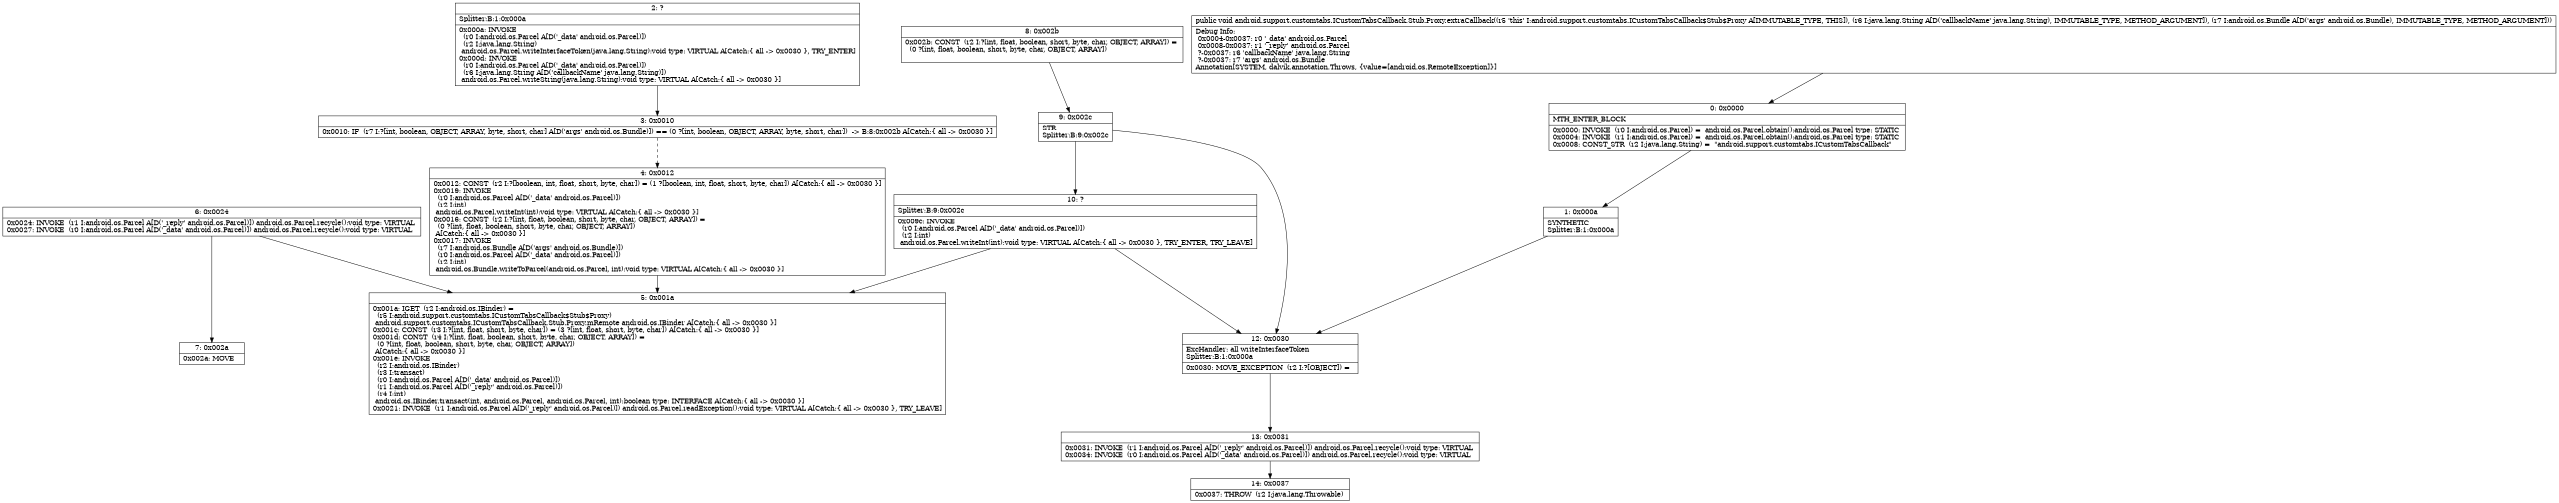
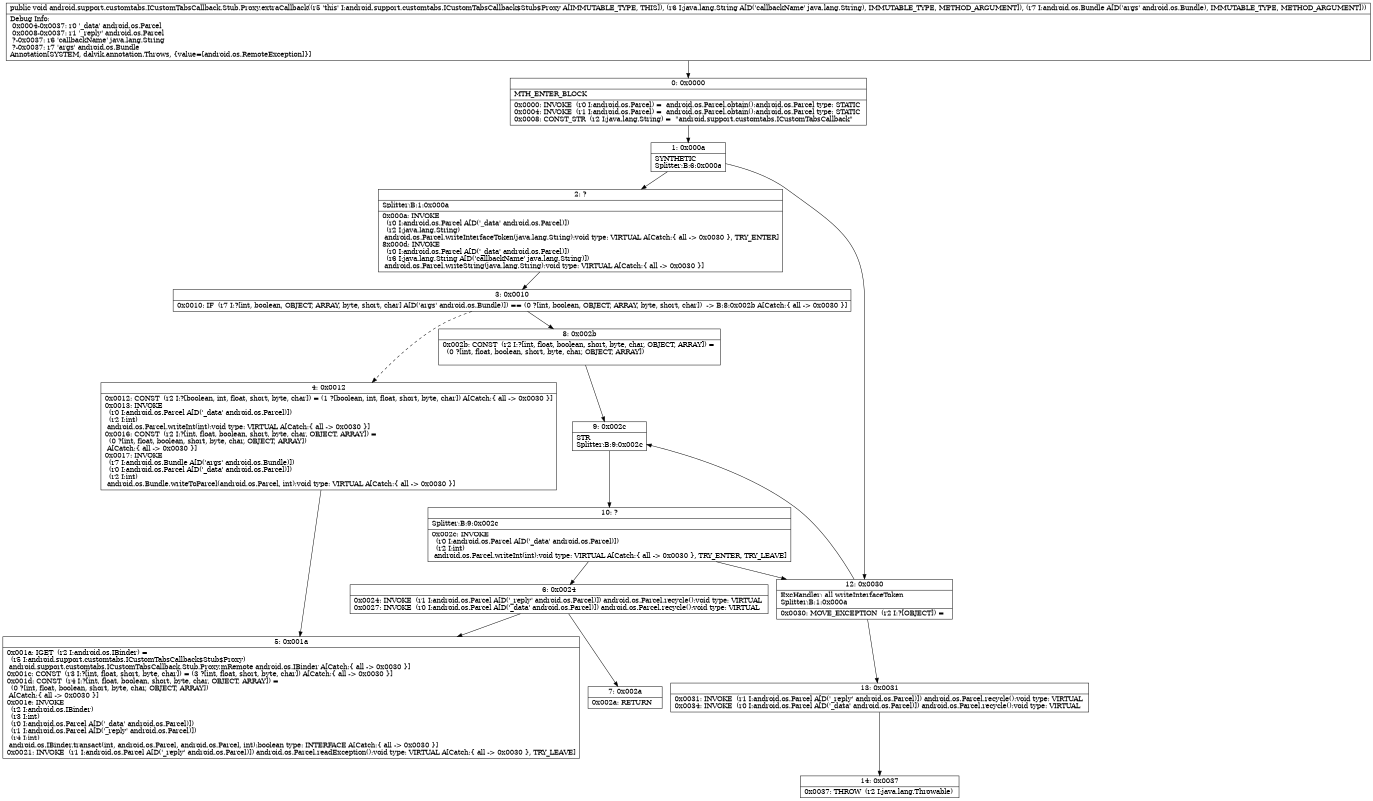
(490, 59) -> (413, 245)
(1265, 173) -> (768, 490)
none -> (656, 179)
(465, 191) -> (136, 406)
(929, 222) -> (463, 535)
(1581, 230) -> (688, 166)
(922, 270) -> (581, 571)
none -> (538, 319)
(212, 359) -> (625, 703)
(399, 373) -> (23, 717)
